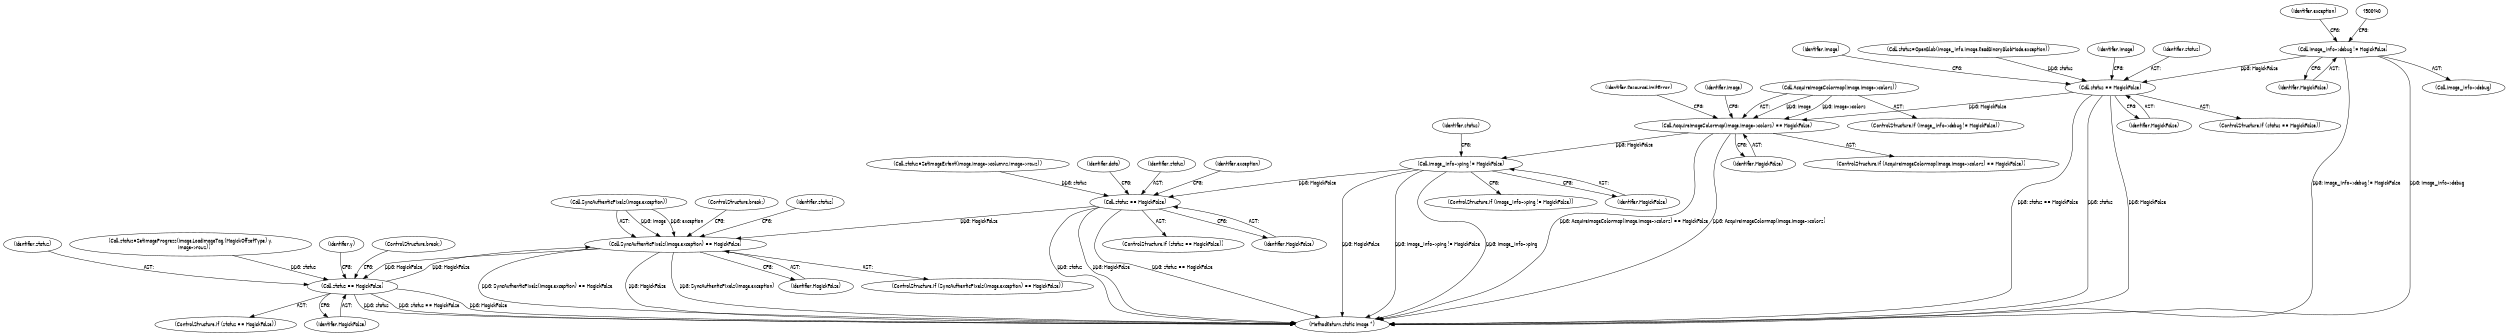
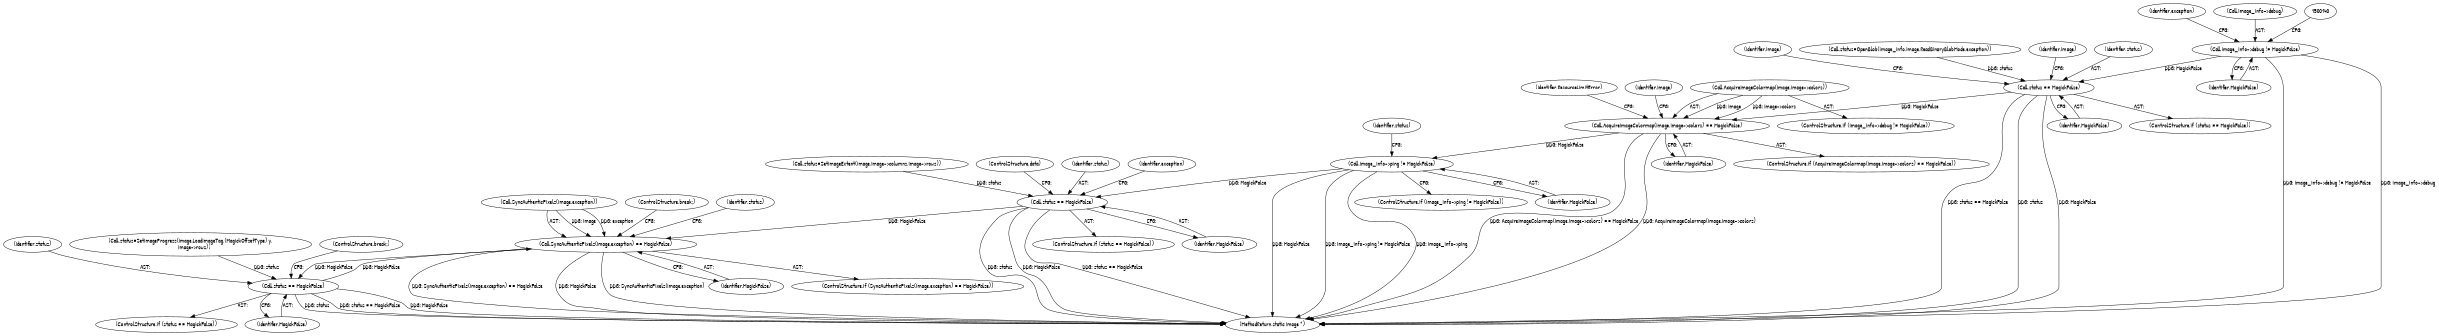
(2414, 65) -> (2255, 28)
(1103, 164) -> (1015, 164)
(342, 244) -> none
